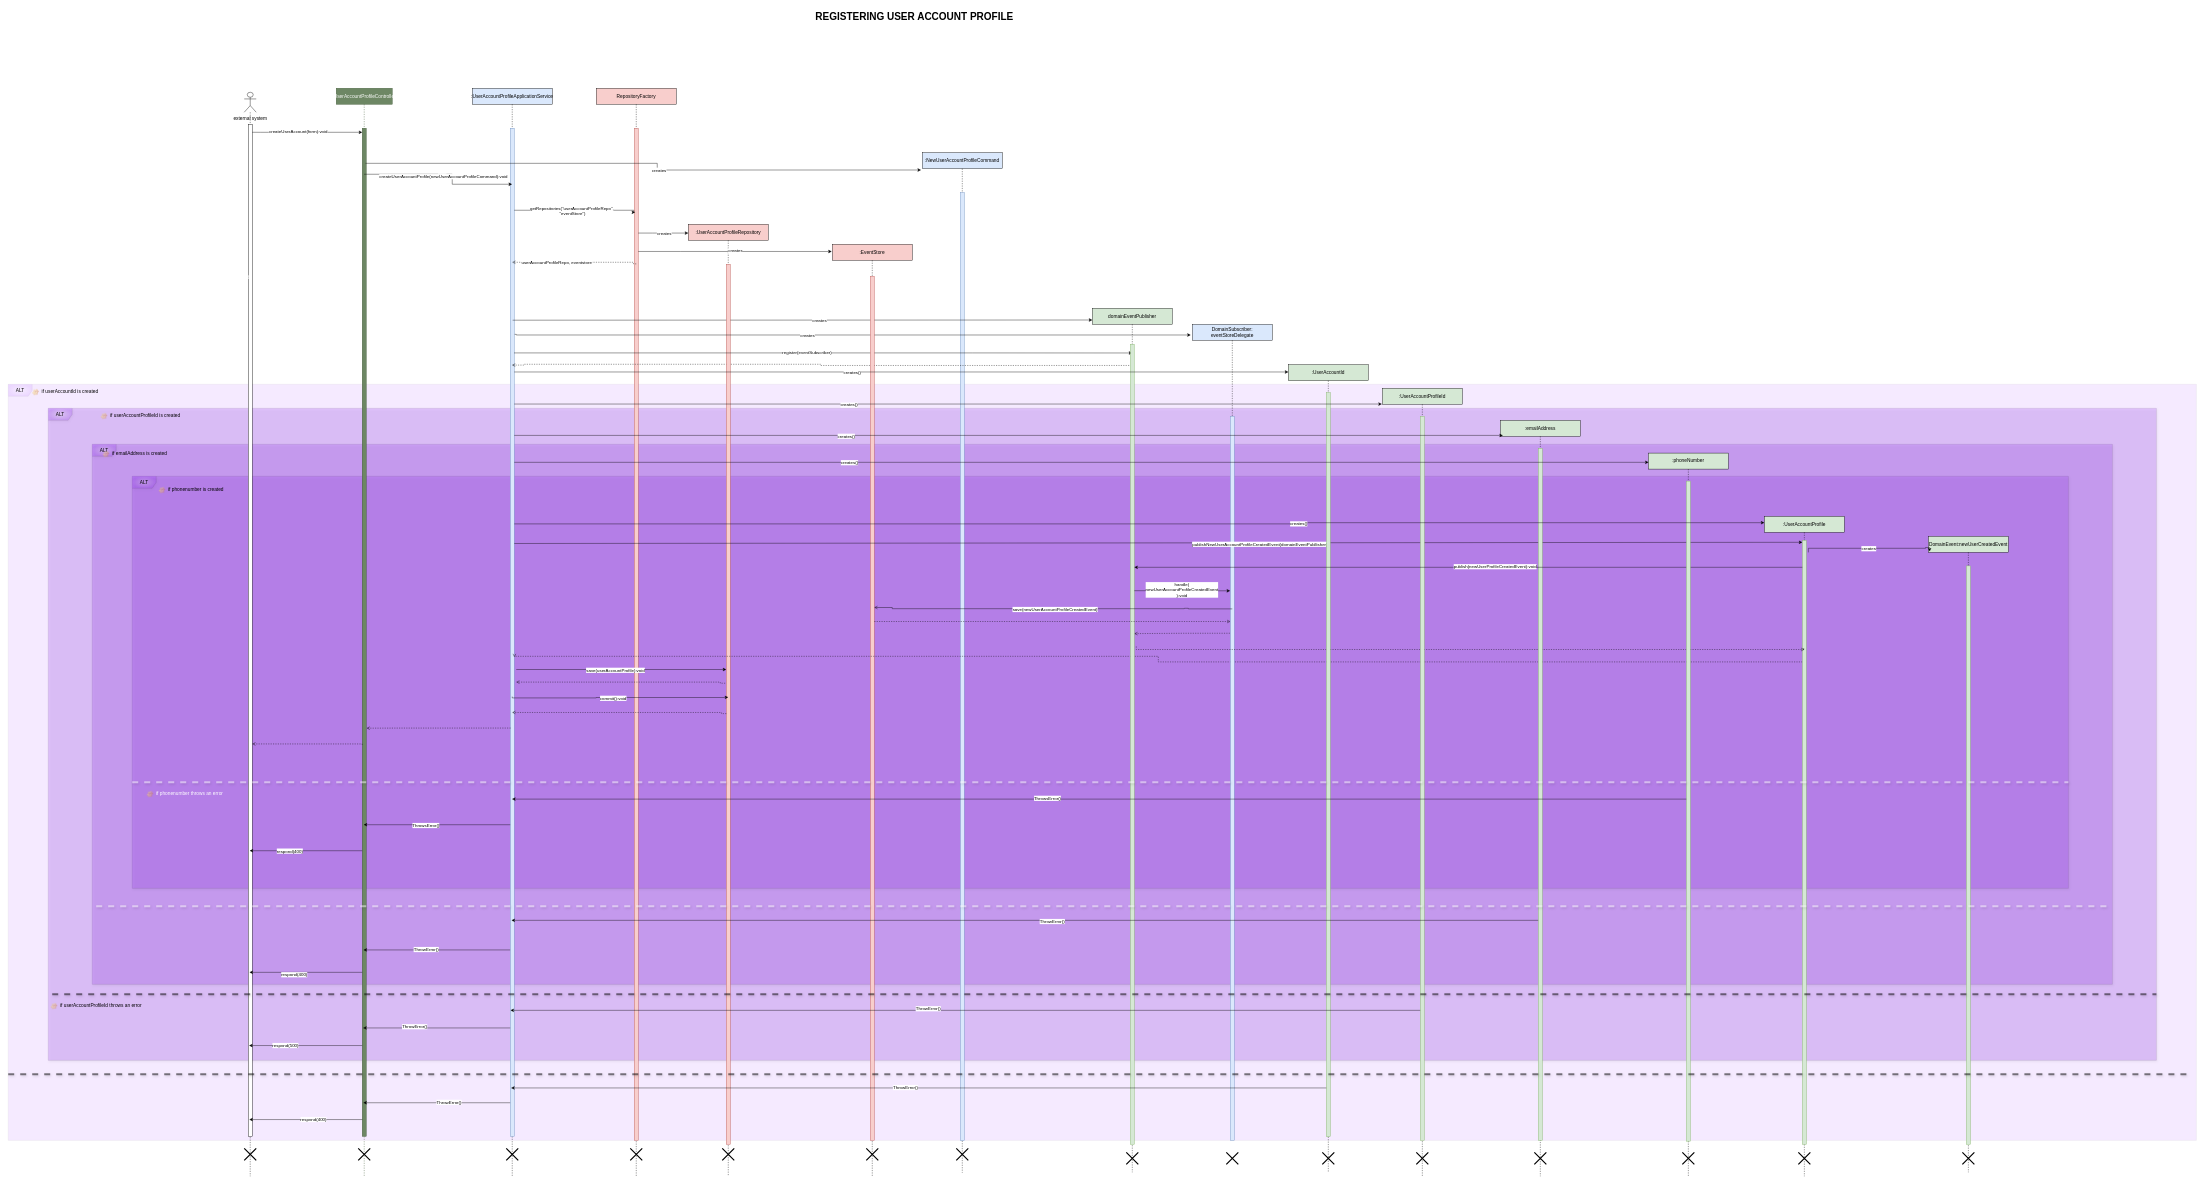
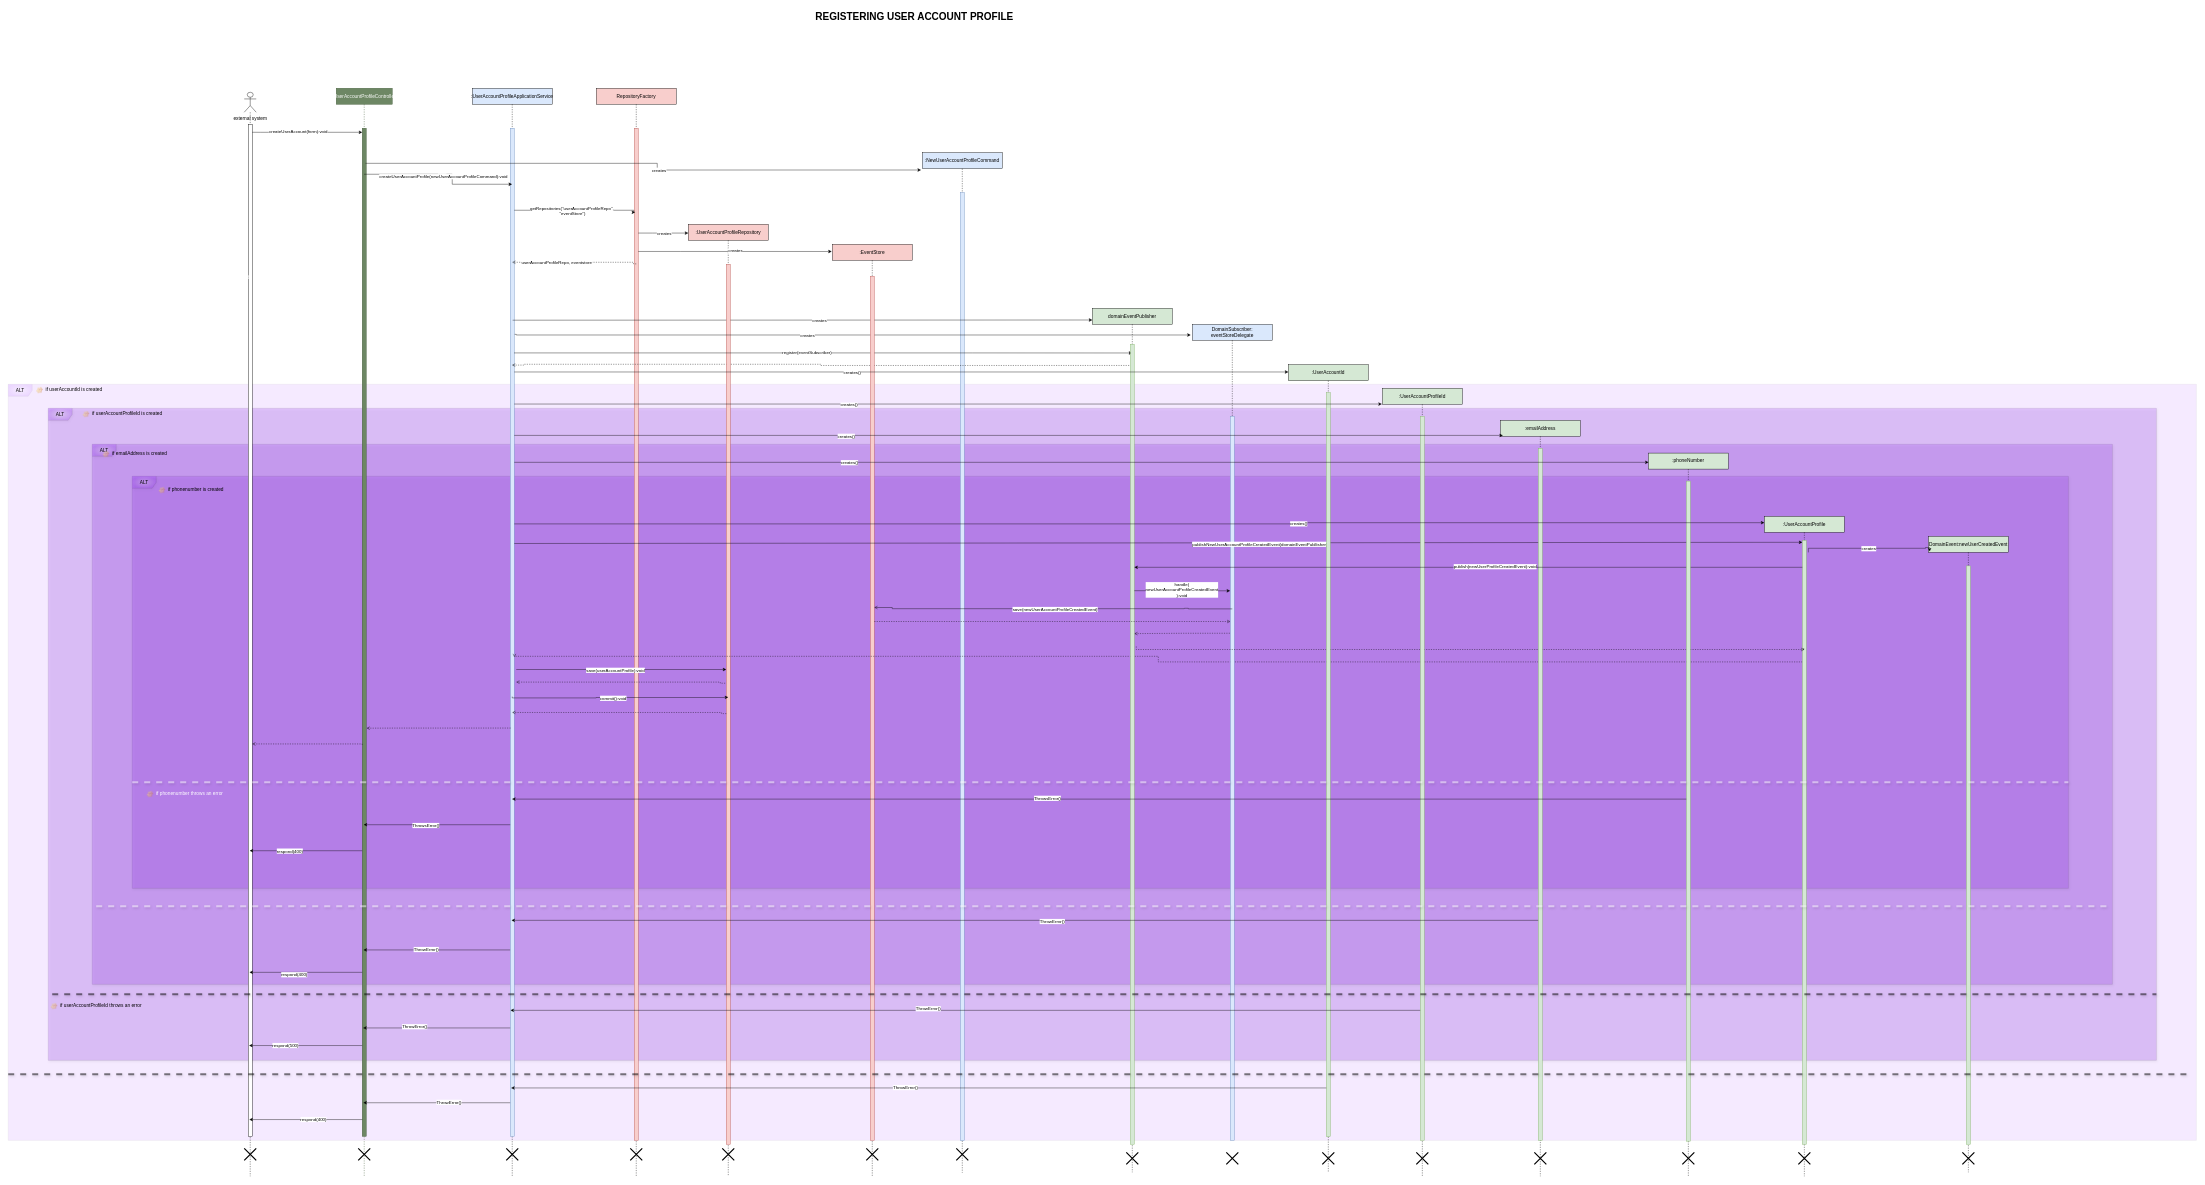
(68, 392) -> (72, 390)
(140, 416) -> (122, 414)
